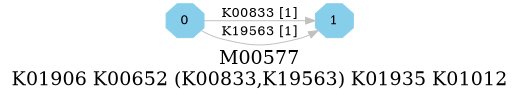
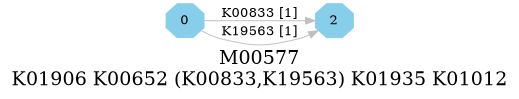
(334, 21) -> (334, 21)
